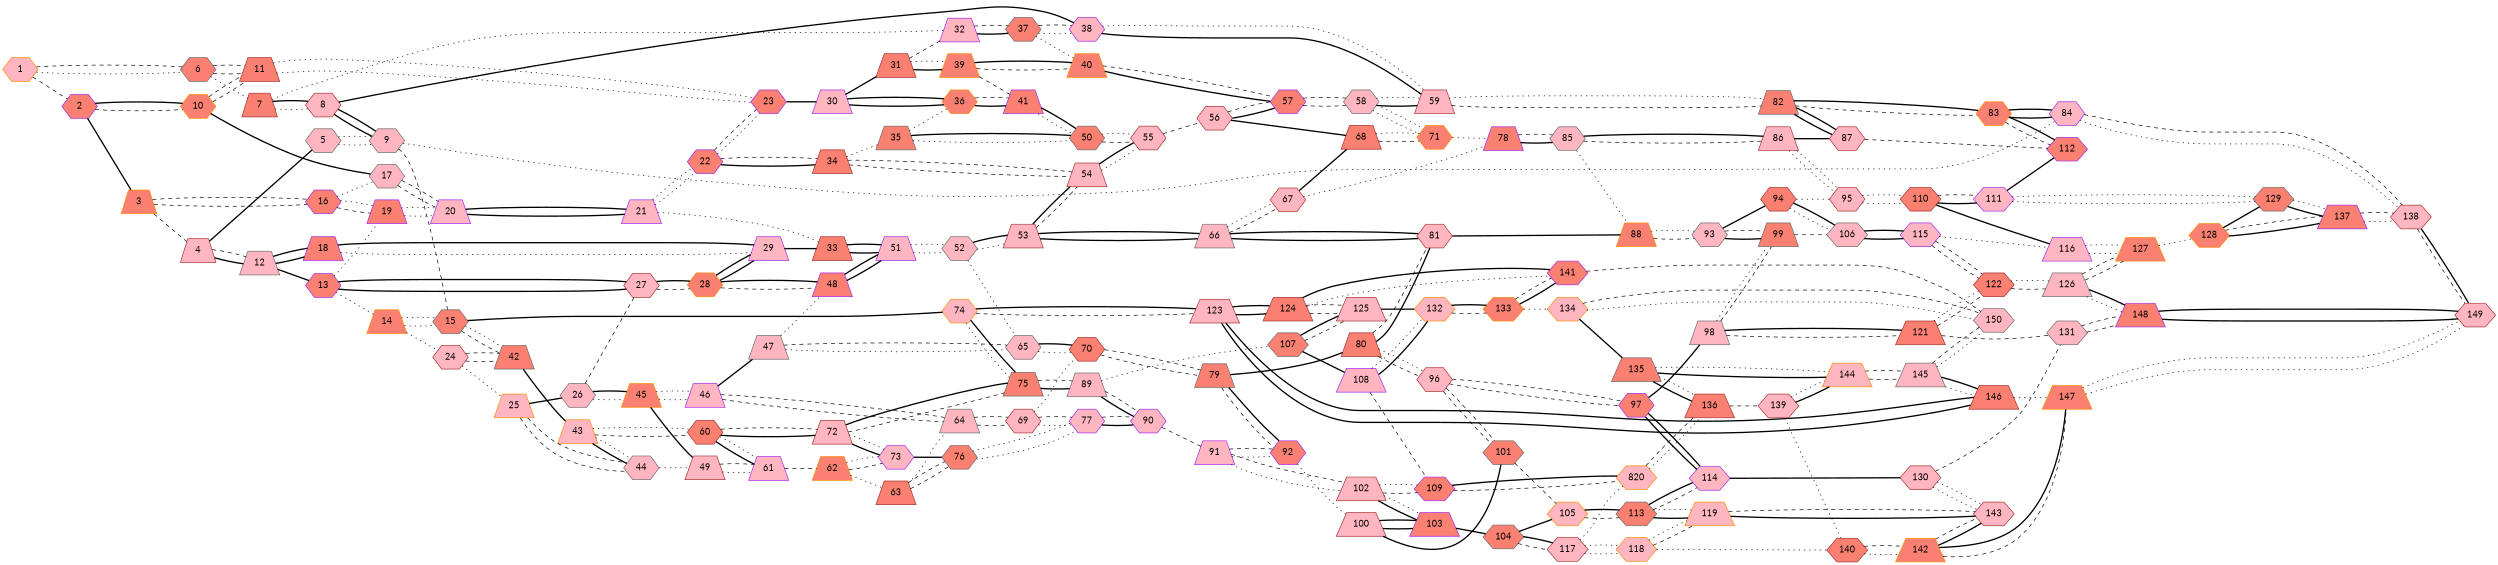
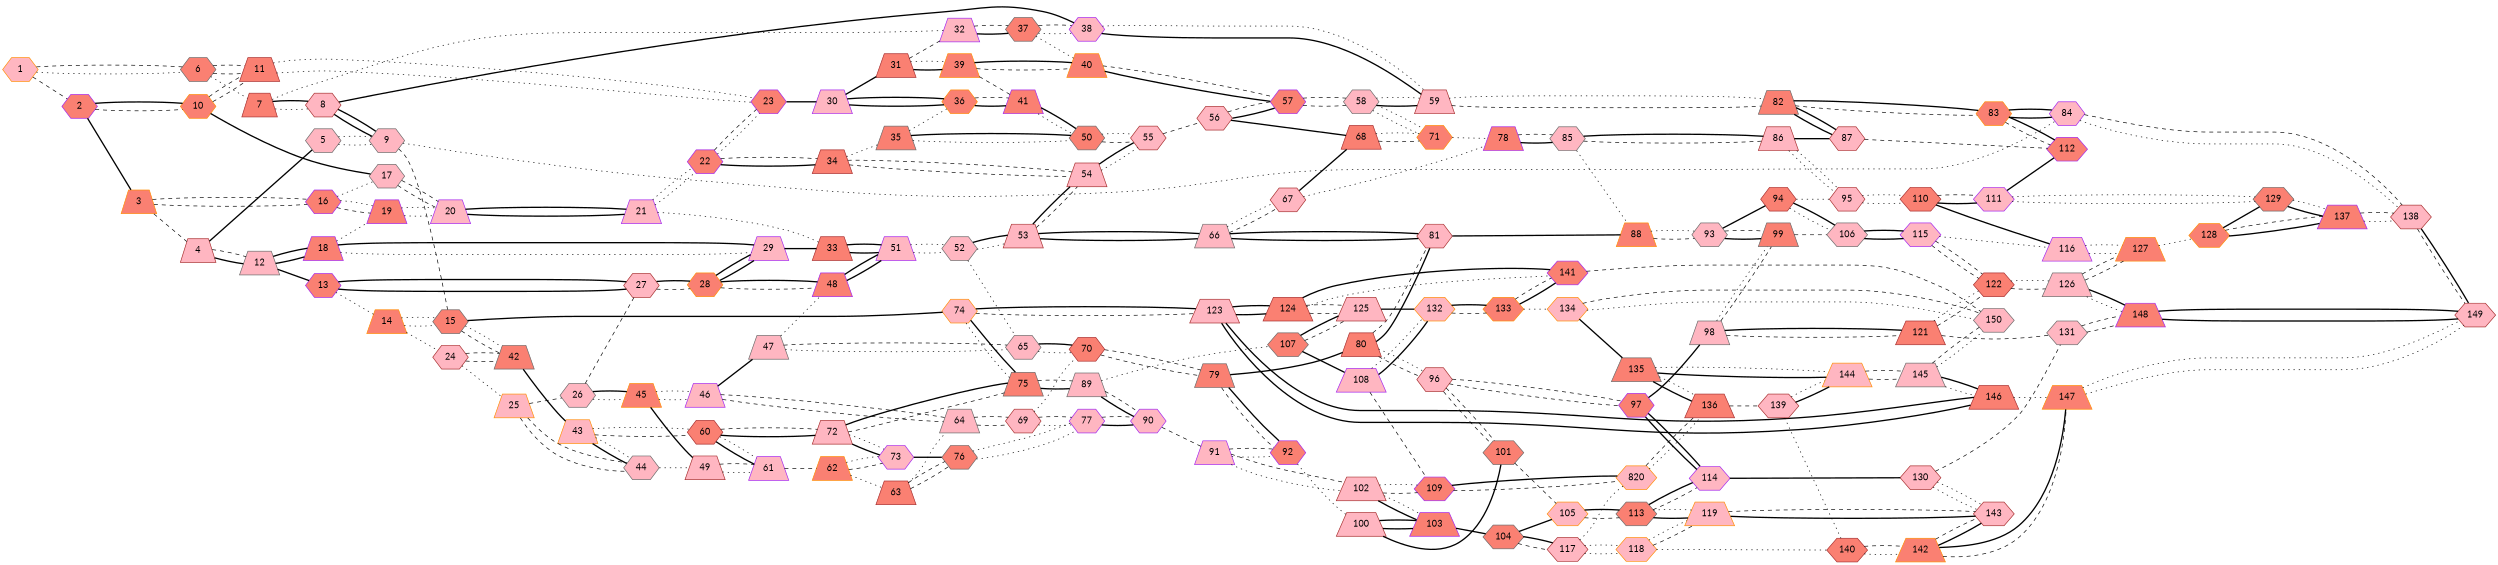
(358, 249) -> (352, 232)
(542, 401) -> (542, 401)
